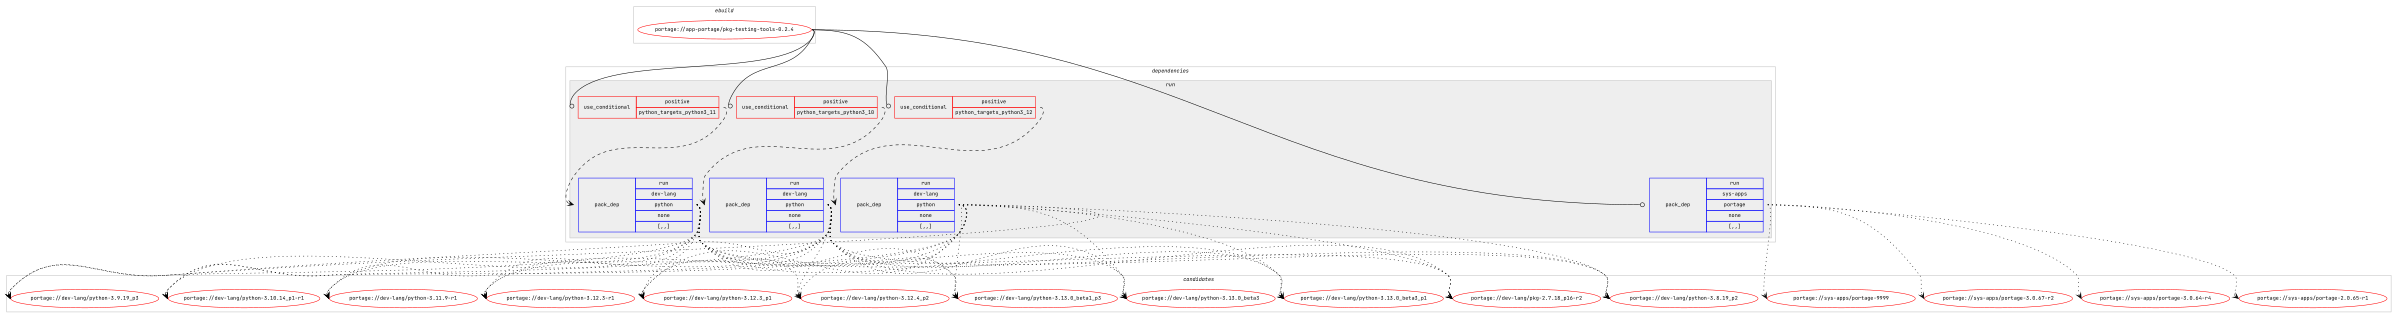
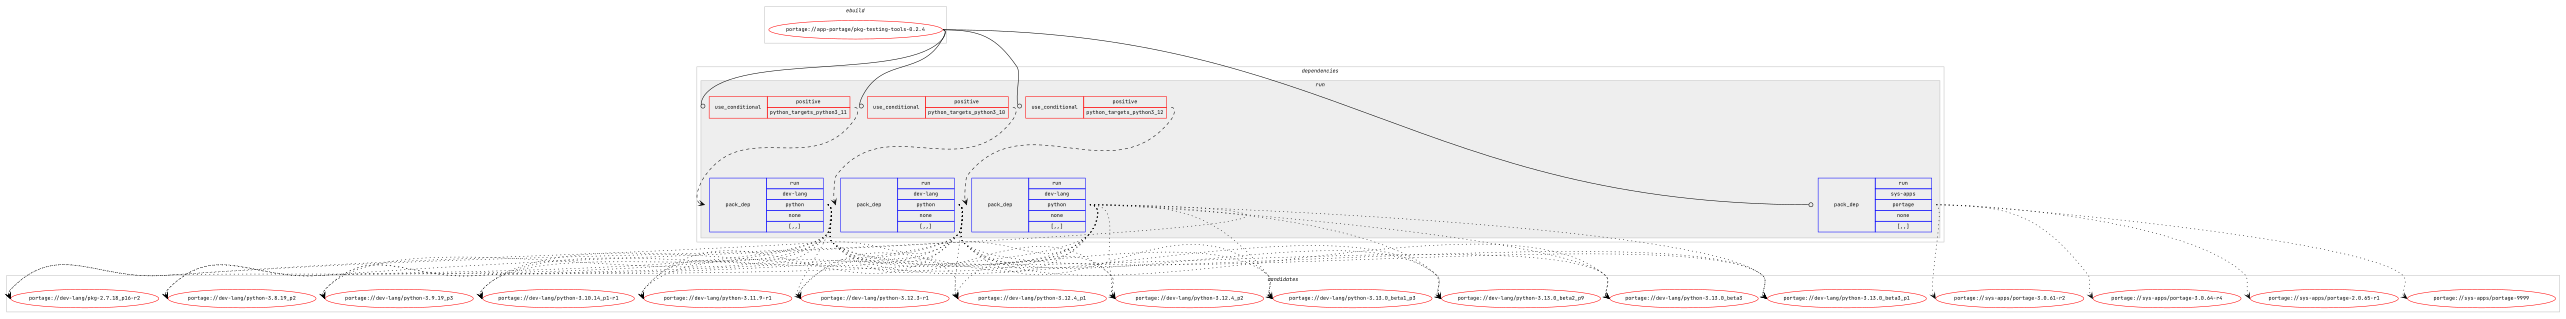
(718, 299) -> (1032, 299)
none -> (1521, 299)
(1999, 299) -> (2010, 299)
